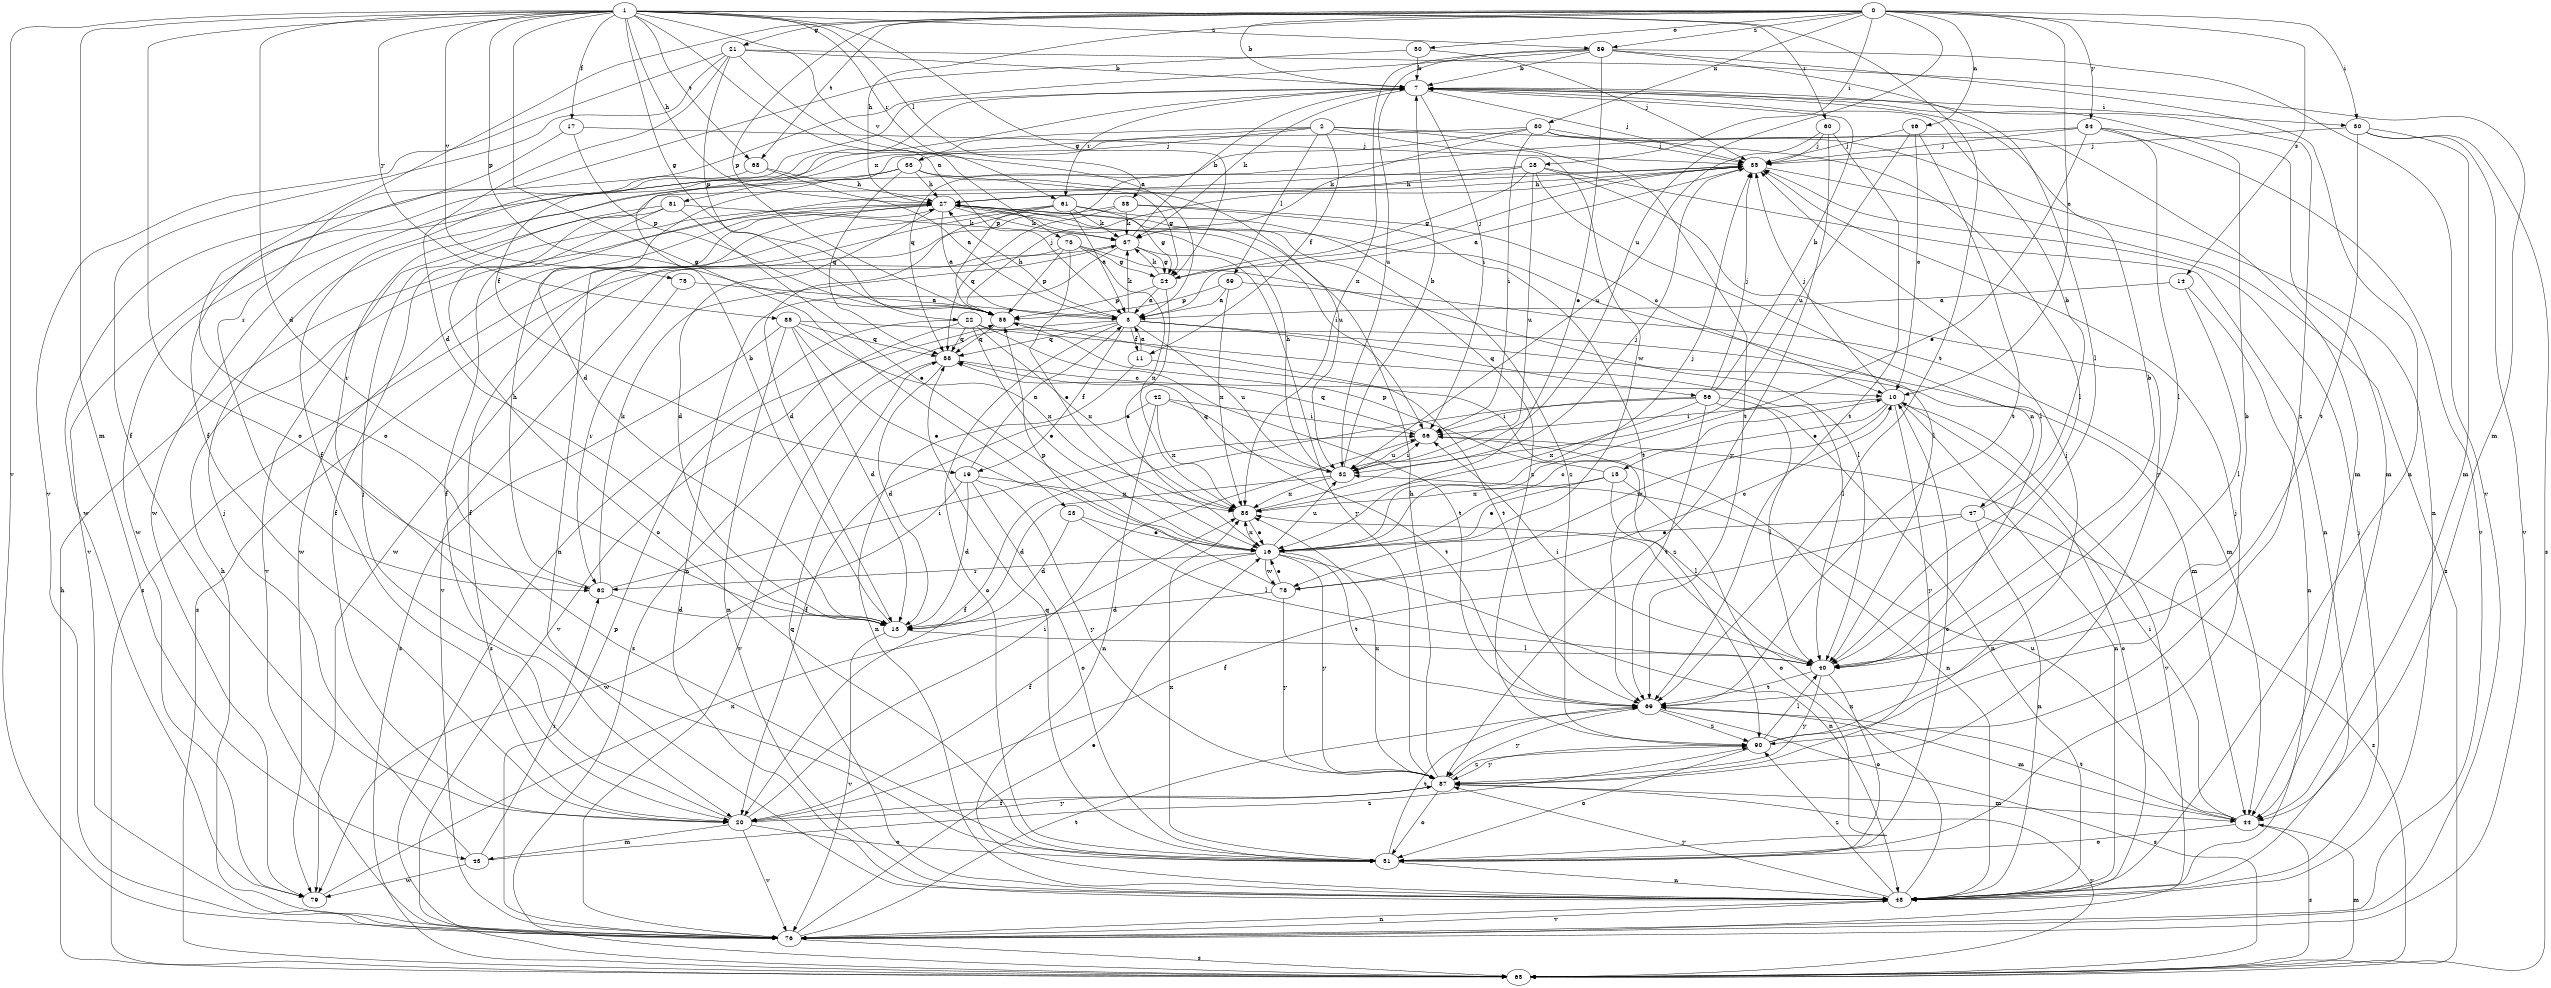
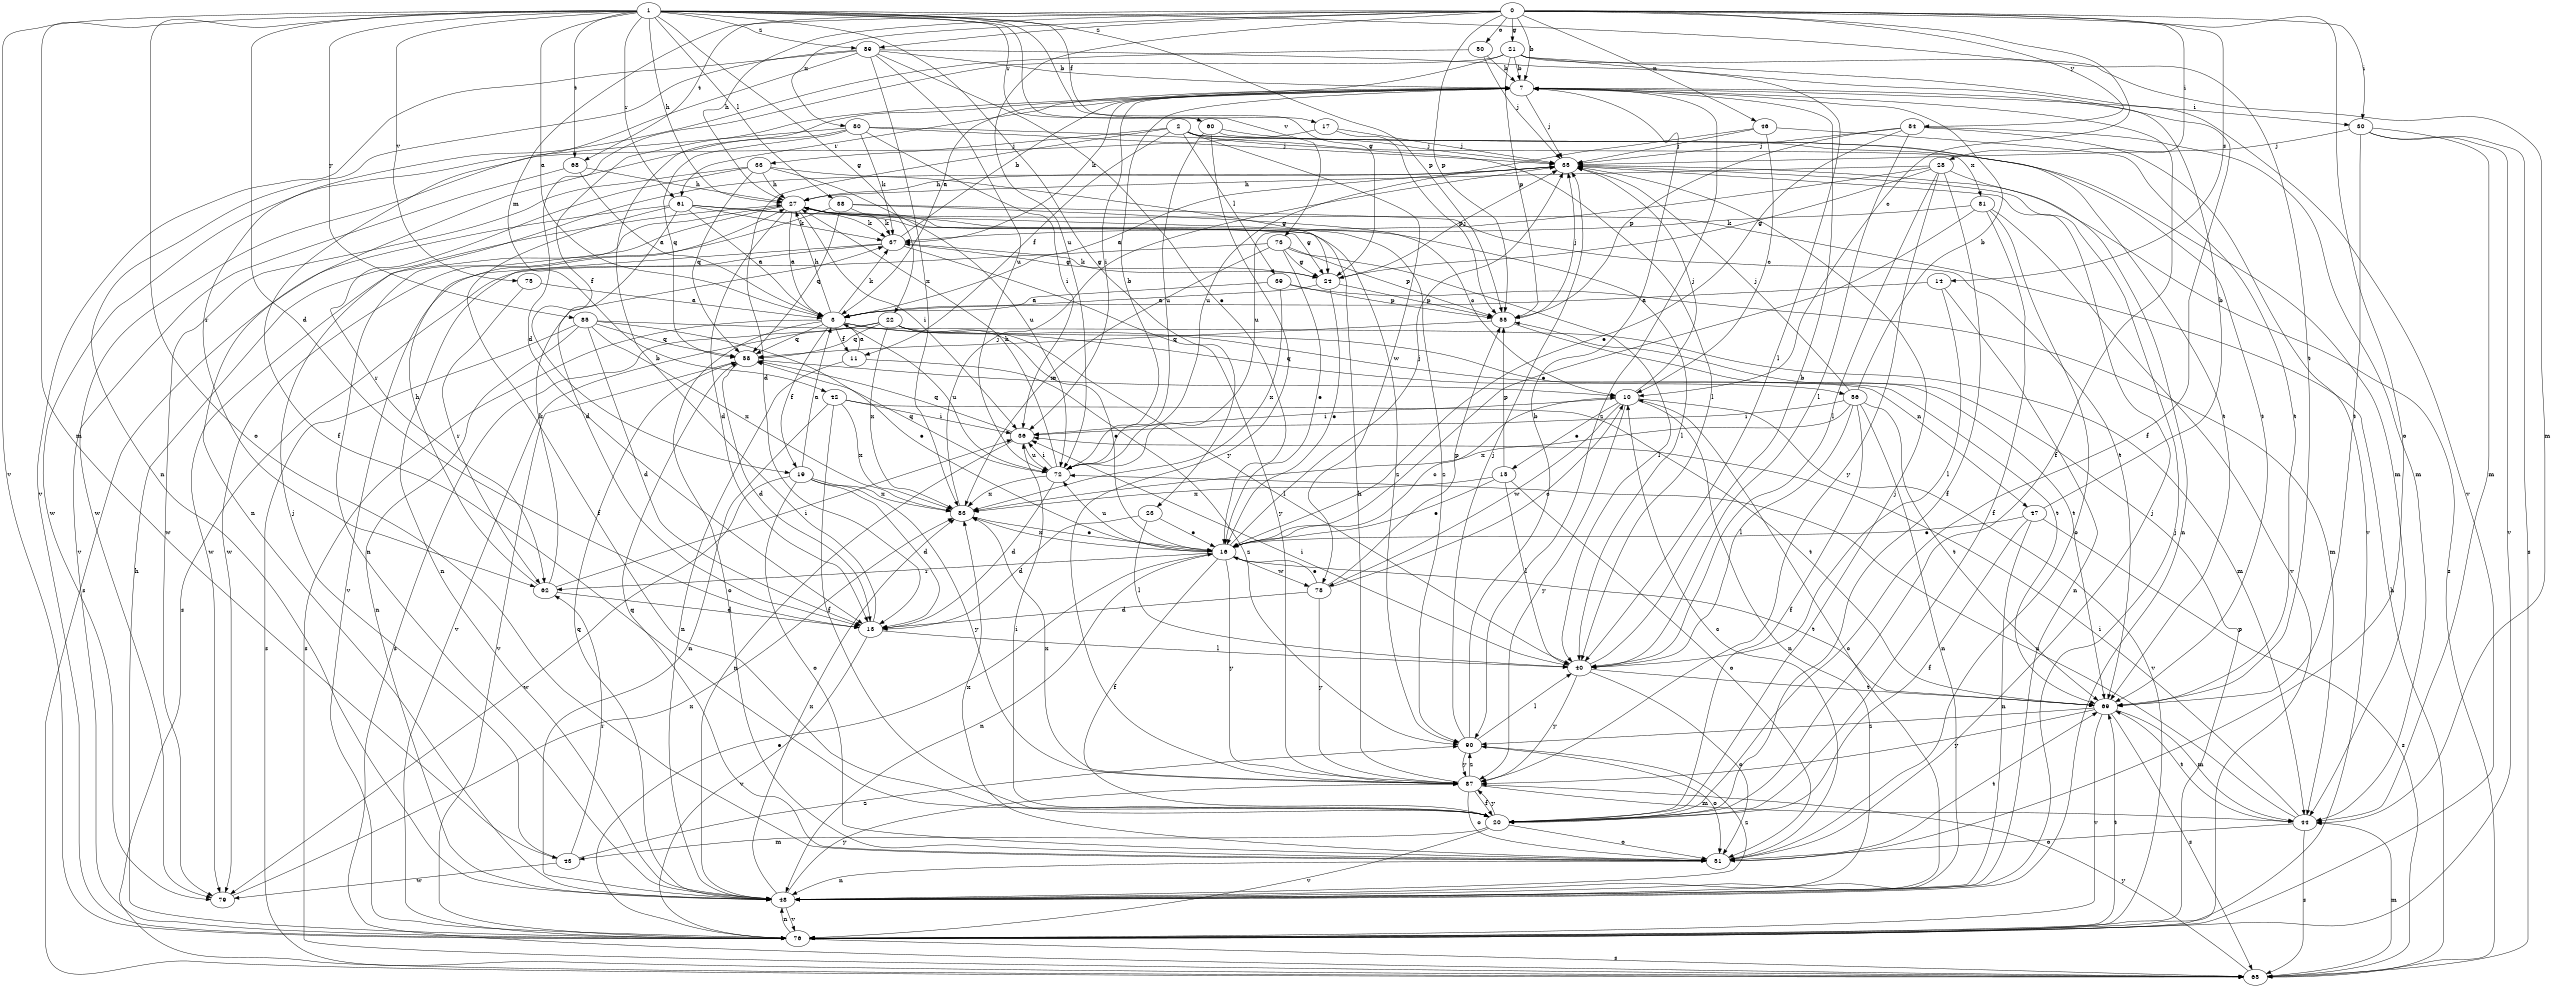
none -> (699, 38)
(1343, 475) -> (1058, 475)
none -> (1549, 931)
